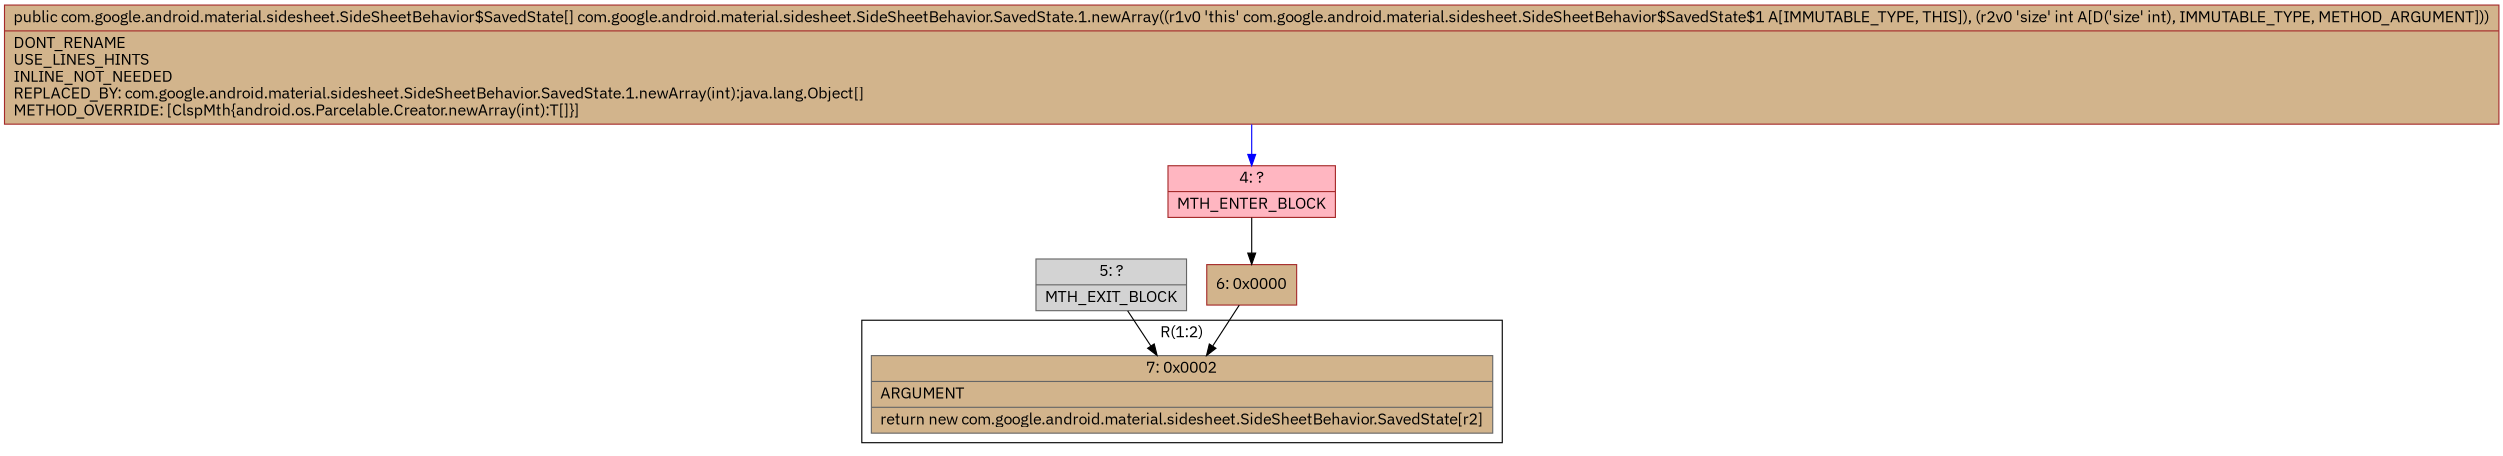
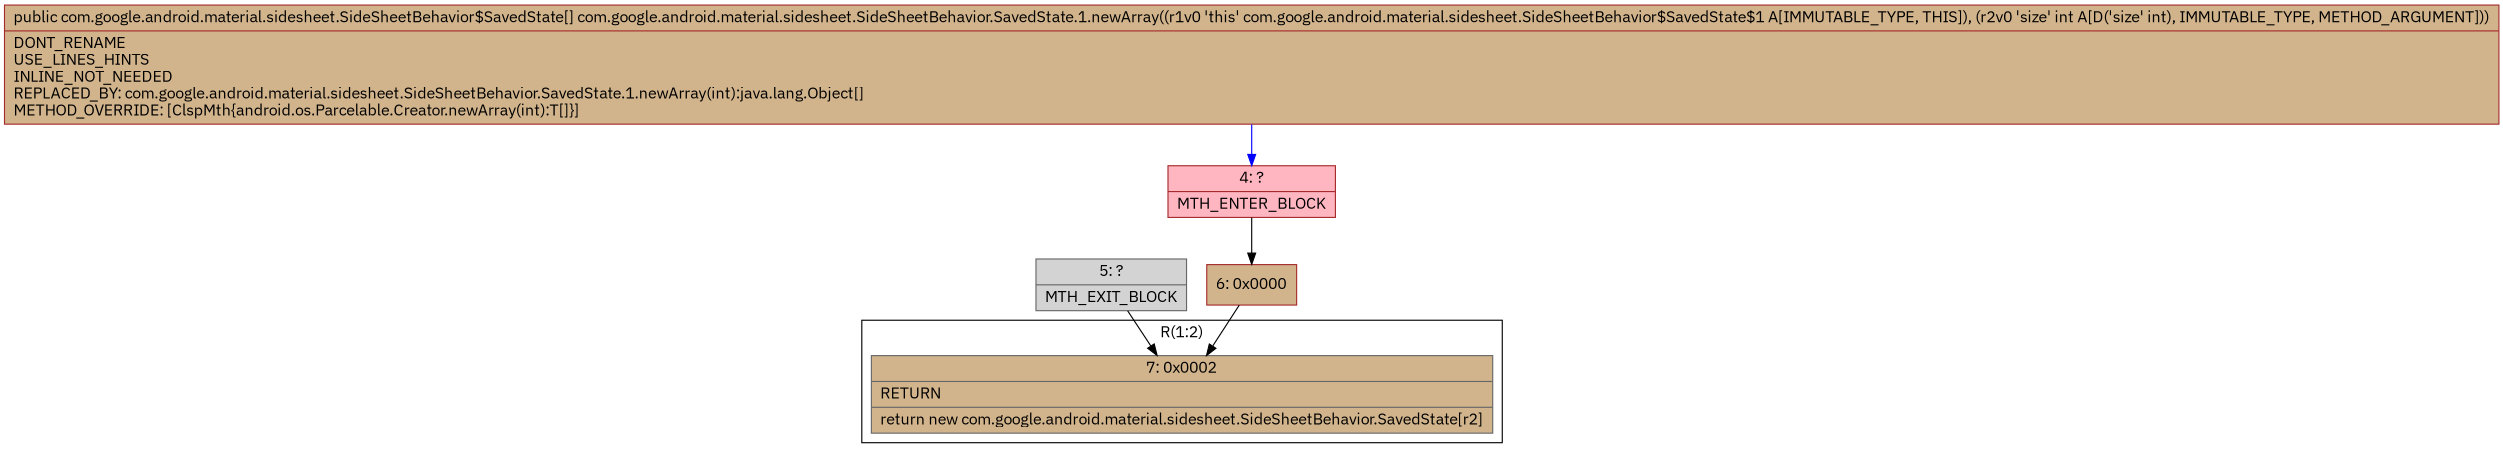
(923, 394) -> (911, 394)
